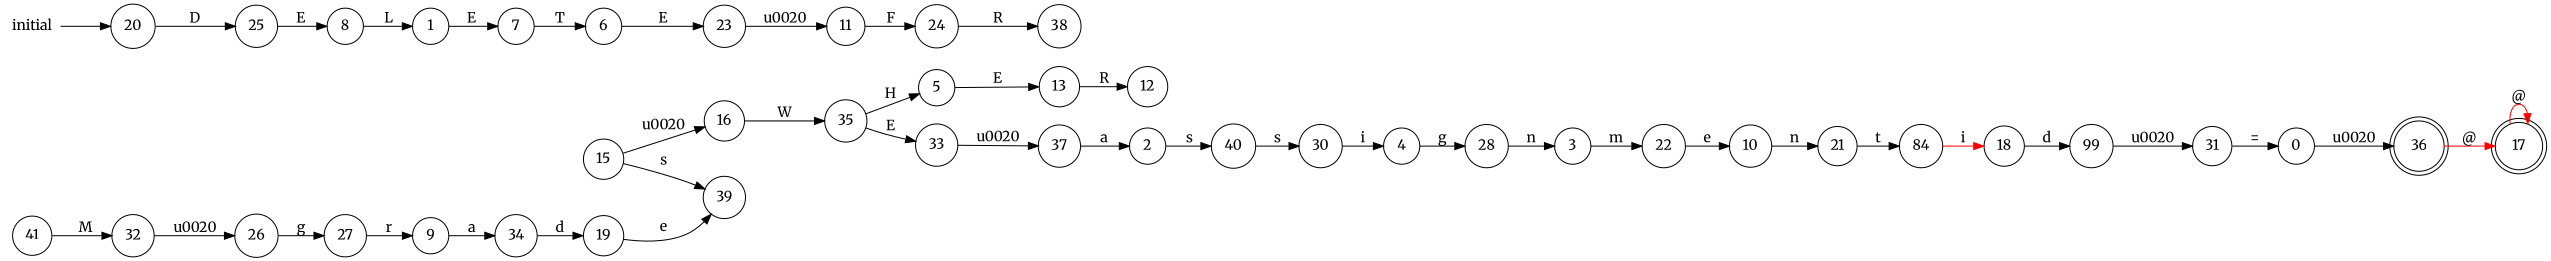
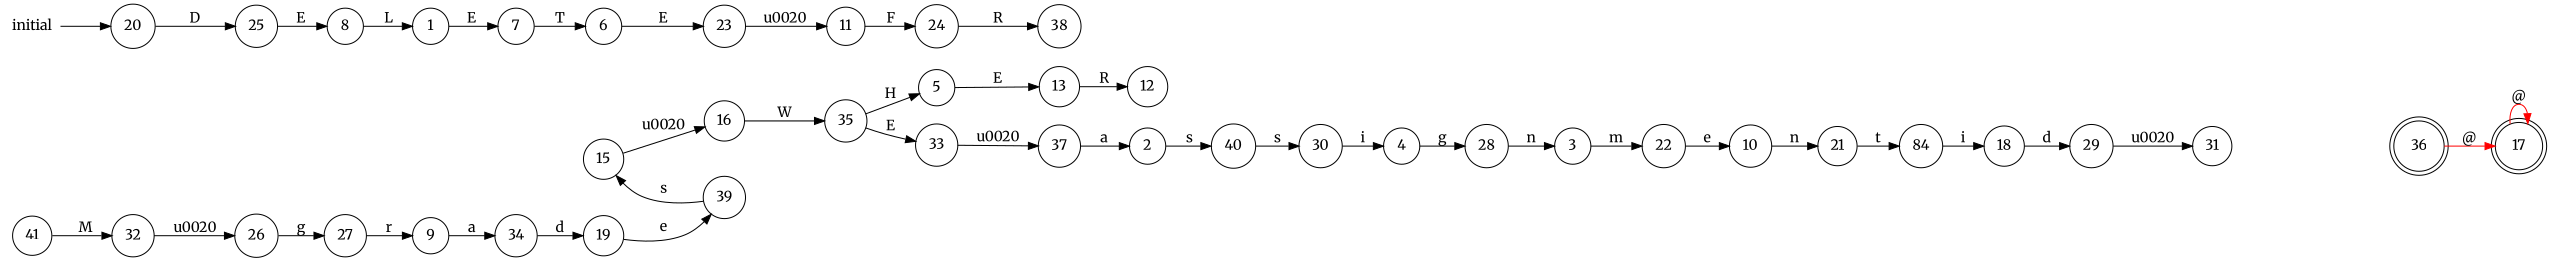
(1958, 146) -> (1958, 146)
(2091, 146) -> (2091, 146)
(2296, 146) -> none
(660, 173) -> (661, 202)
